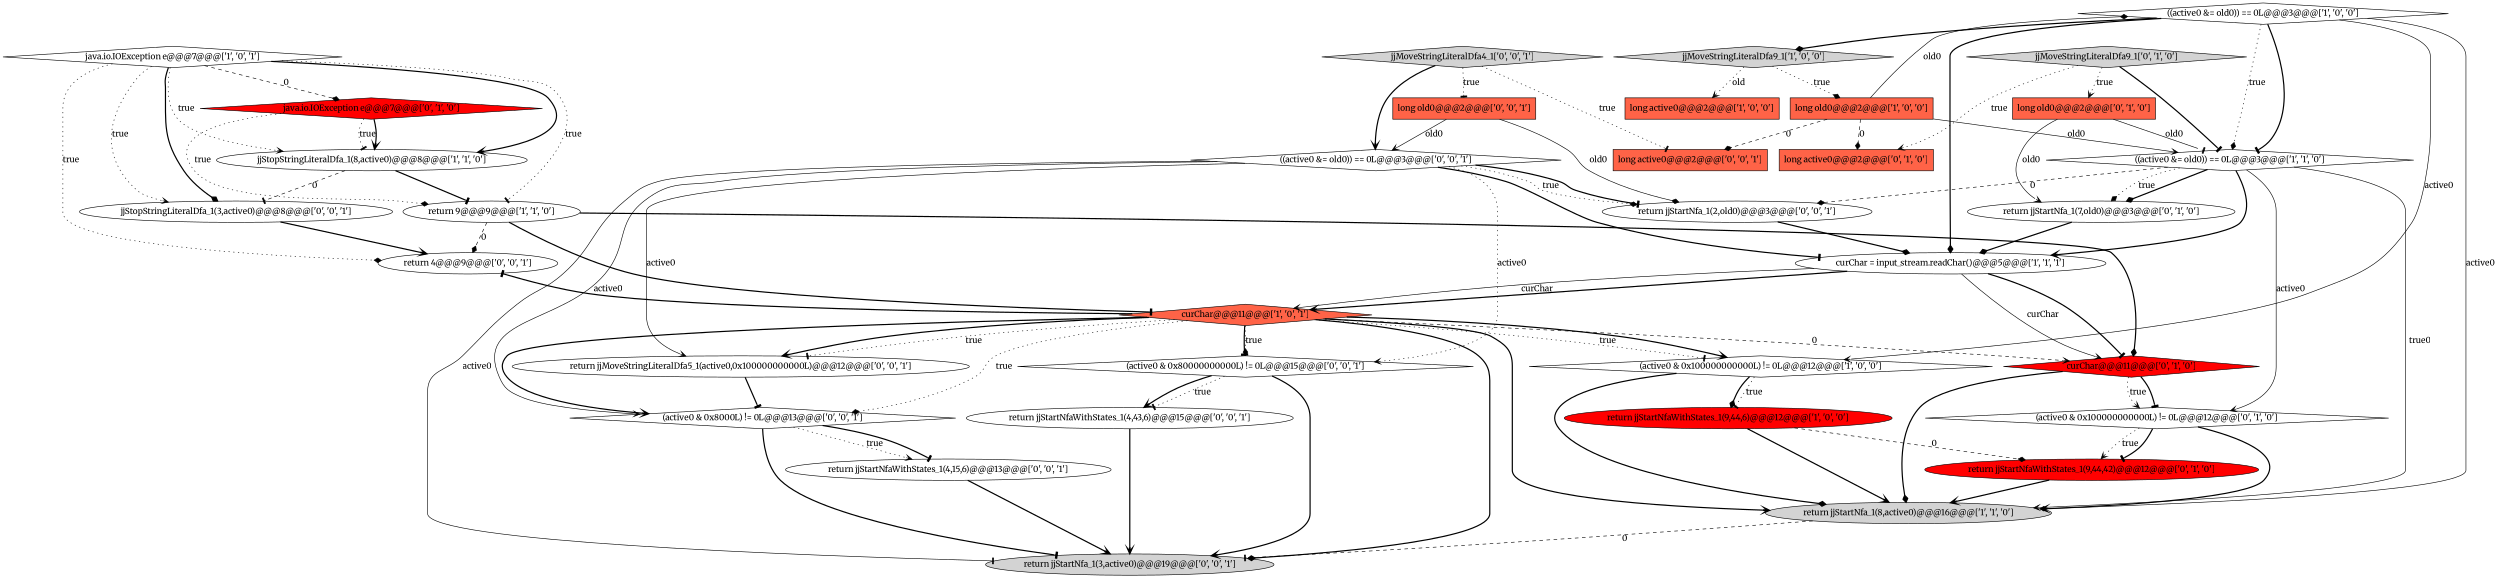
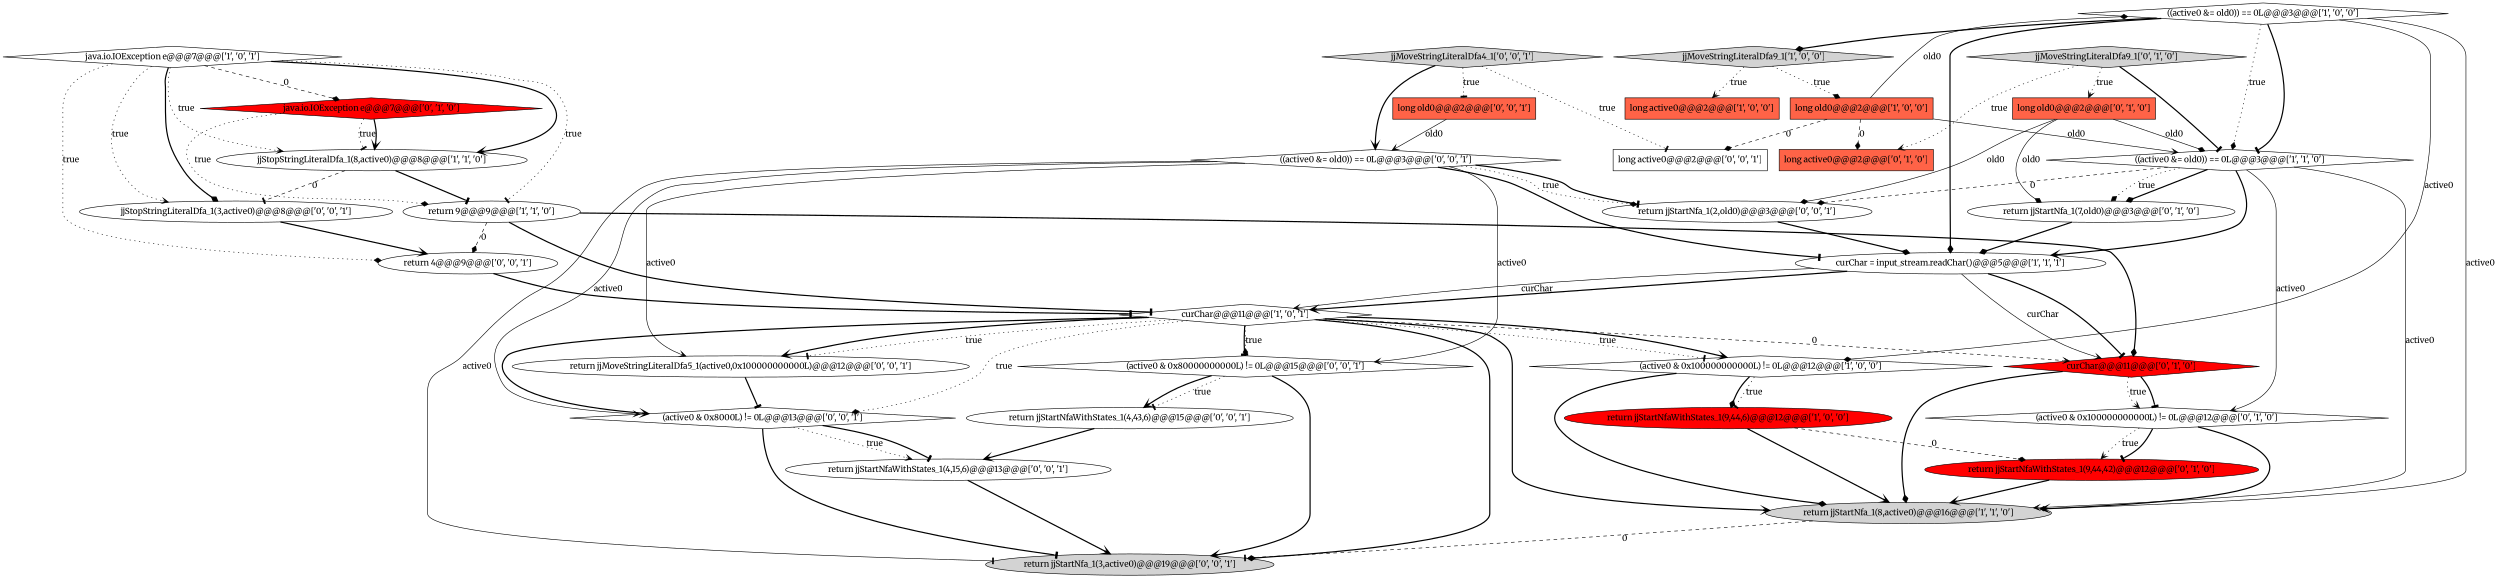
(1739, 83) -> (1739, 83)
(2156, 134) -> (2156, 134)
(2020, 154) -> (2020, 154)
(1690, 160) -> (1690, 160)
(1582, 166) -> (1936, 172)
(2299, 296) -> (2299, 296)
(1497, 302) -> (1497, 302)
(817, 308) -> (810, 308)
(1245, 315) -> (1245, 315)
(2420, 341) -> (2420, 341)
(1130, 488) -> (1042, 443)
